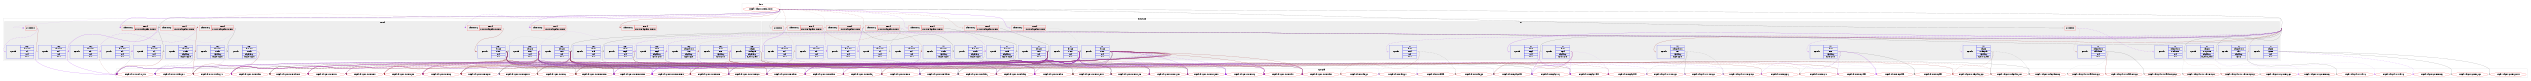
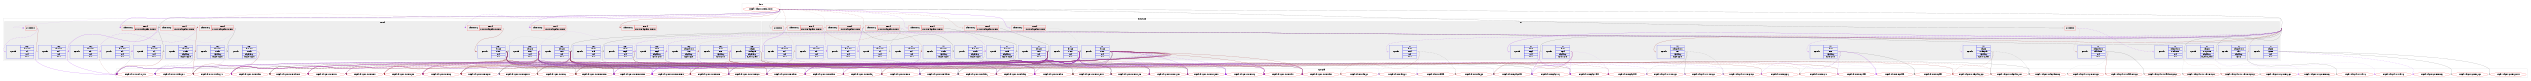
(2086, 74) -> (2086, 74)
